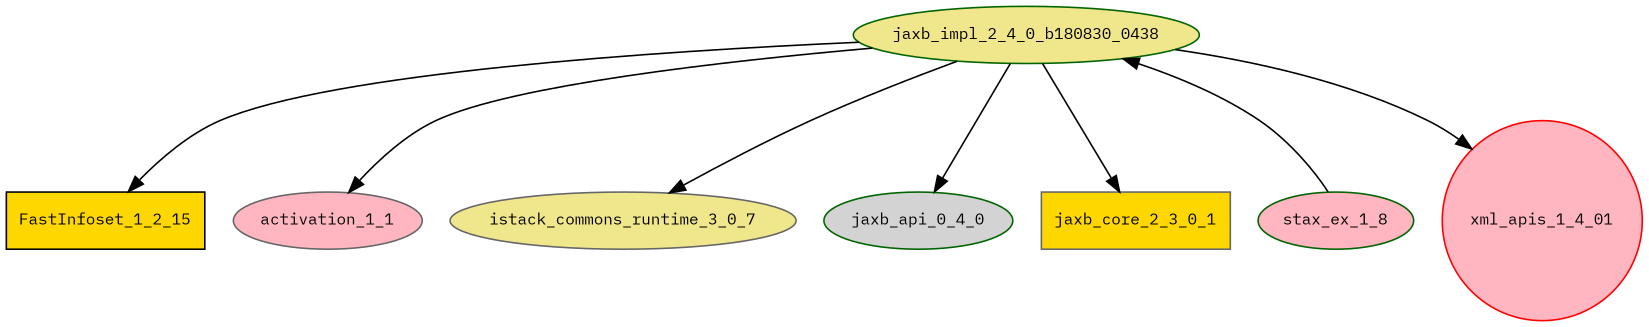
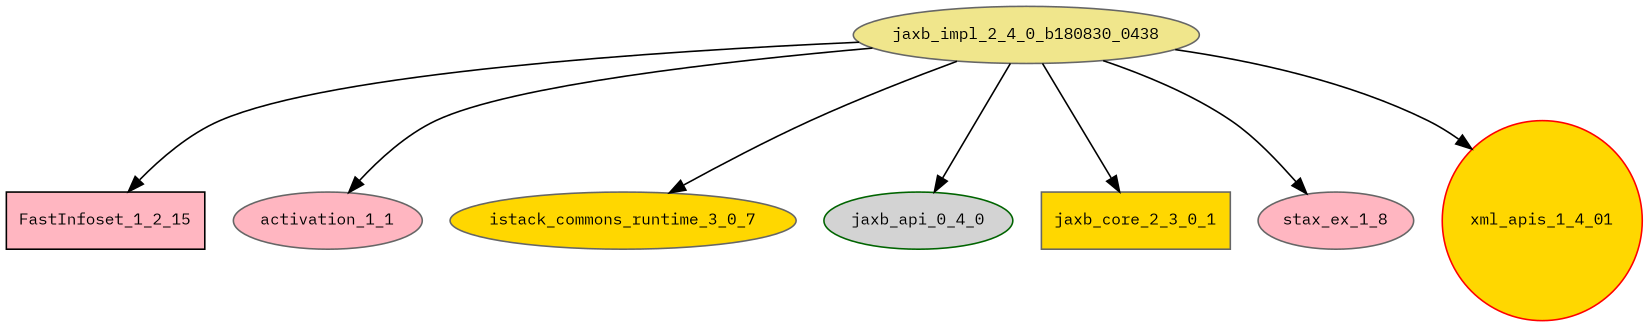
(1026, 35) -> (1026, 35)
(1245, 111) -> (1209, 107)
(106, 221) -> (106, 221)
(623, 221) -> (623, 221)
(1336, 221) -> (1336, 221)
(1542, 221) -> (1542, 221)
